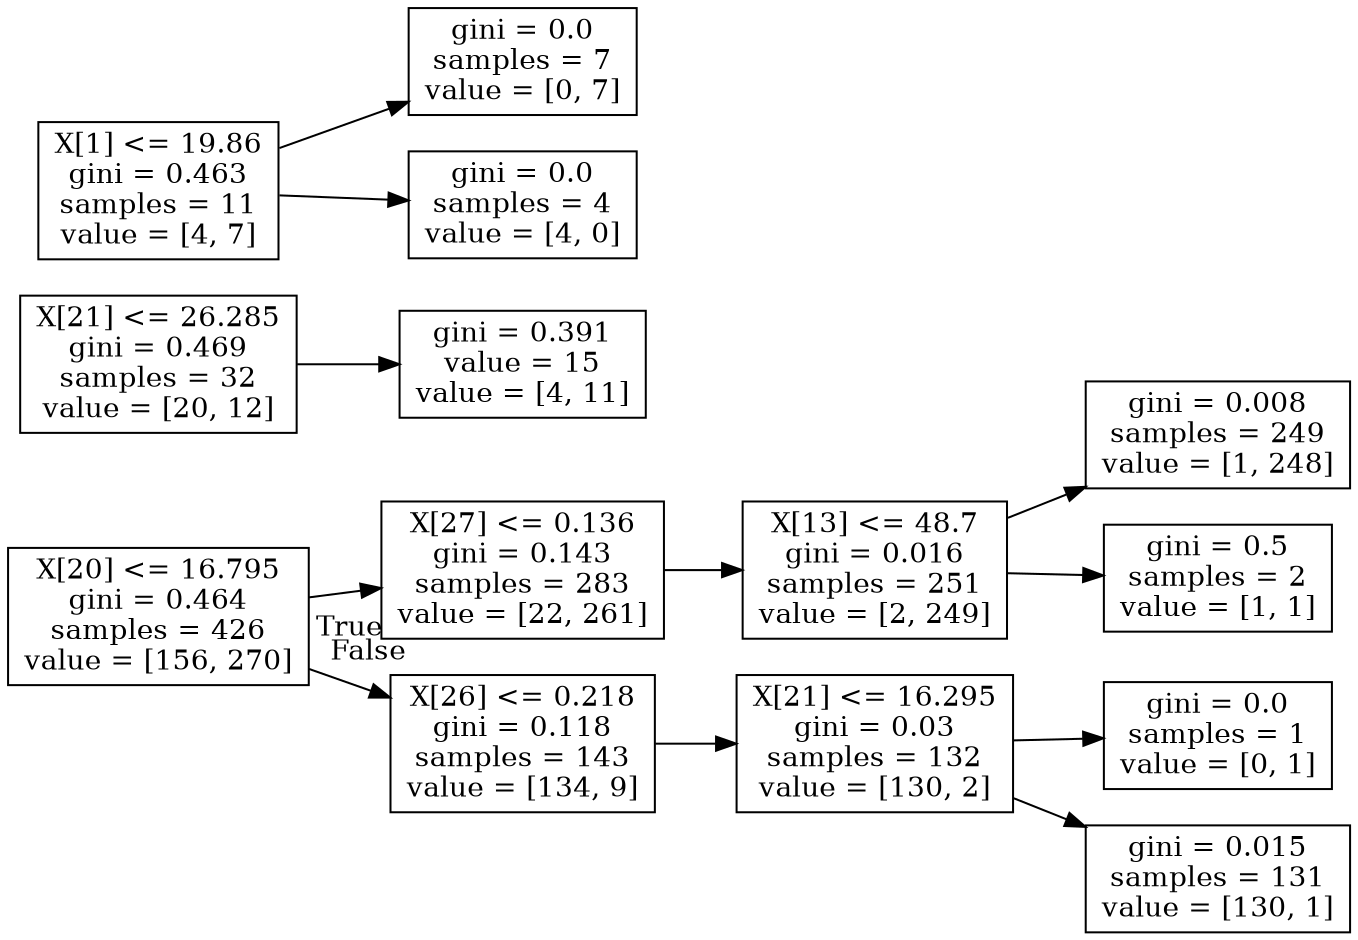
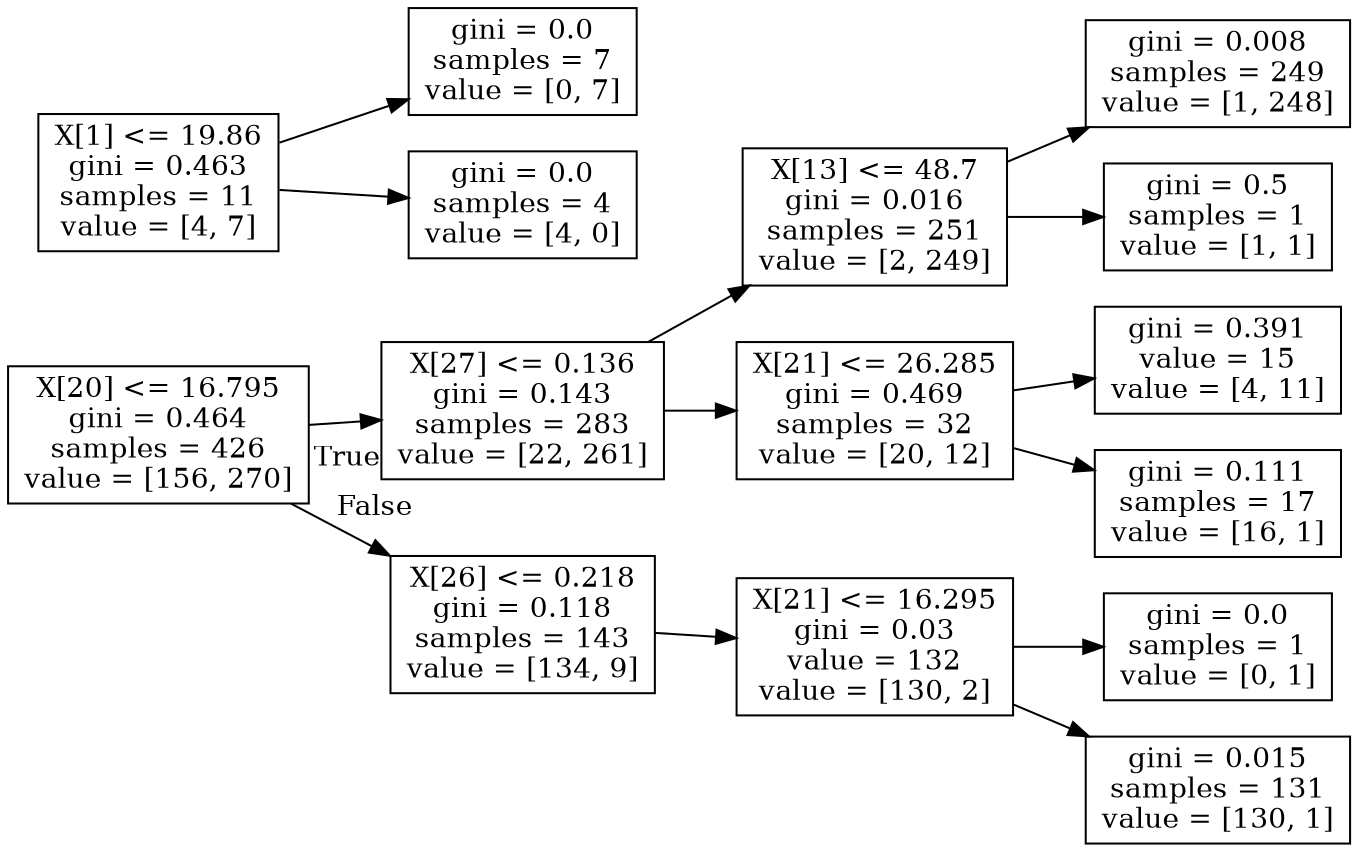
none -> (690, 411)
none -> (1218, 504)
(1218, 578) -> (1218, 217)
(875, 744) -> (875, 647)
